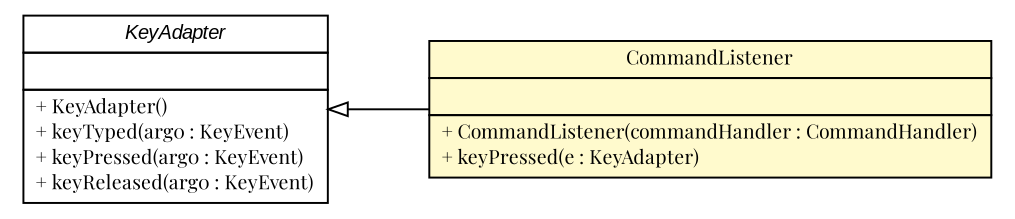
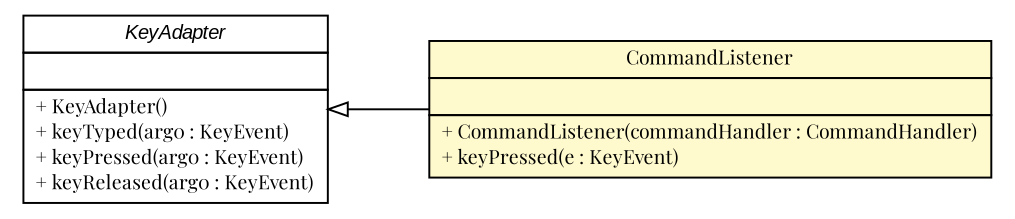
(571, 158) -> (561, 158)
